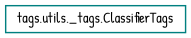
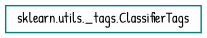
(96, 19) -> (103, 19)
